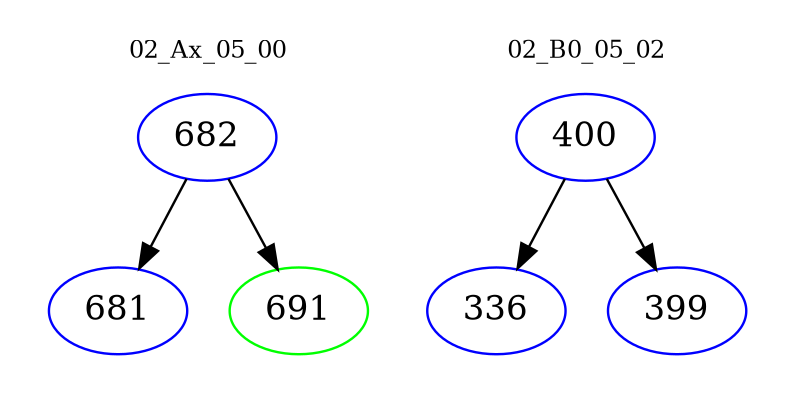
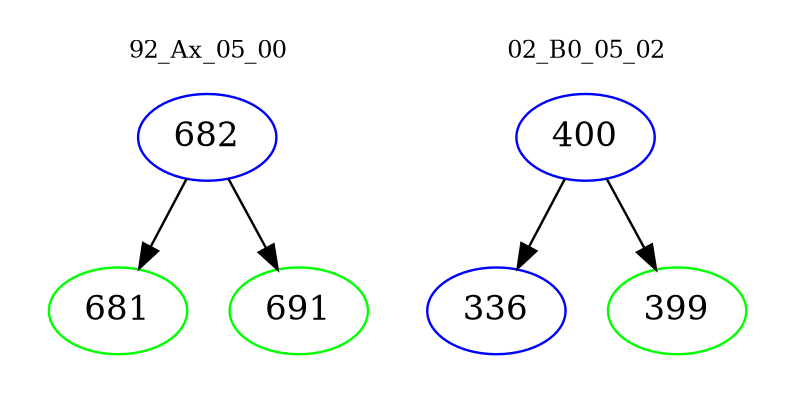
(208, 52) -> (208, 52)
(118, 311) -> (118, 311)
(677, 311) -> (677, 311)
